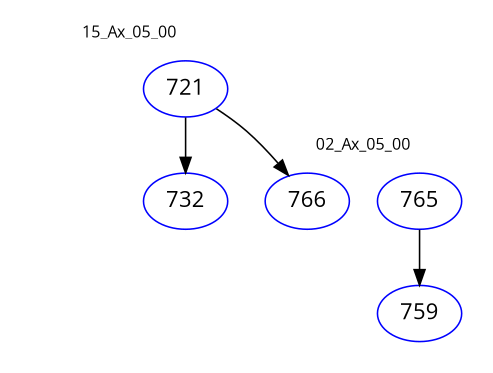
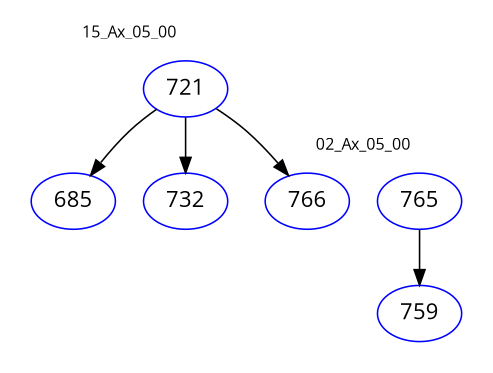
none -> (73, 201)
